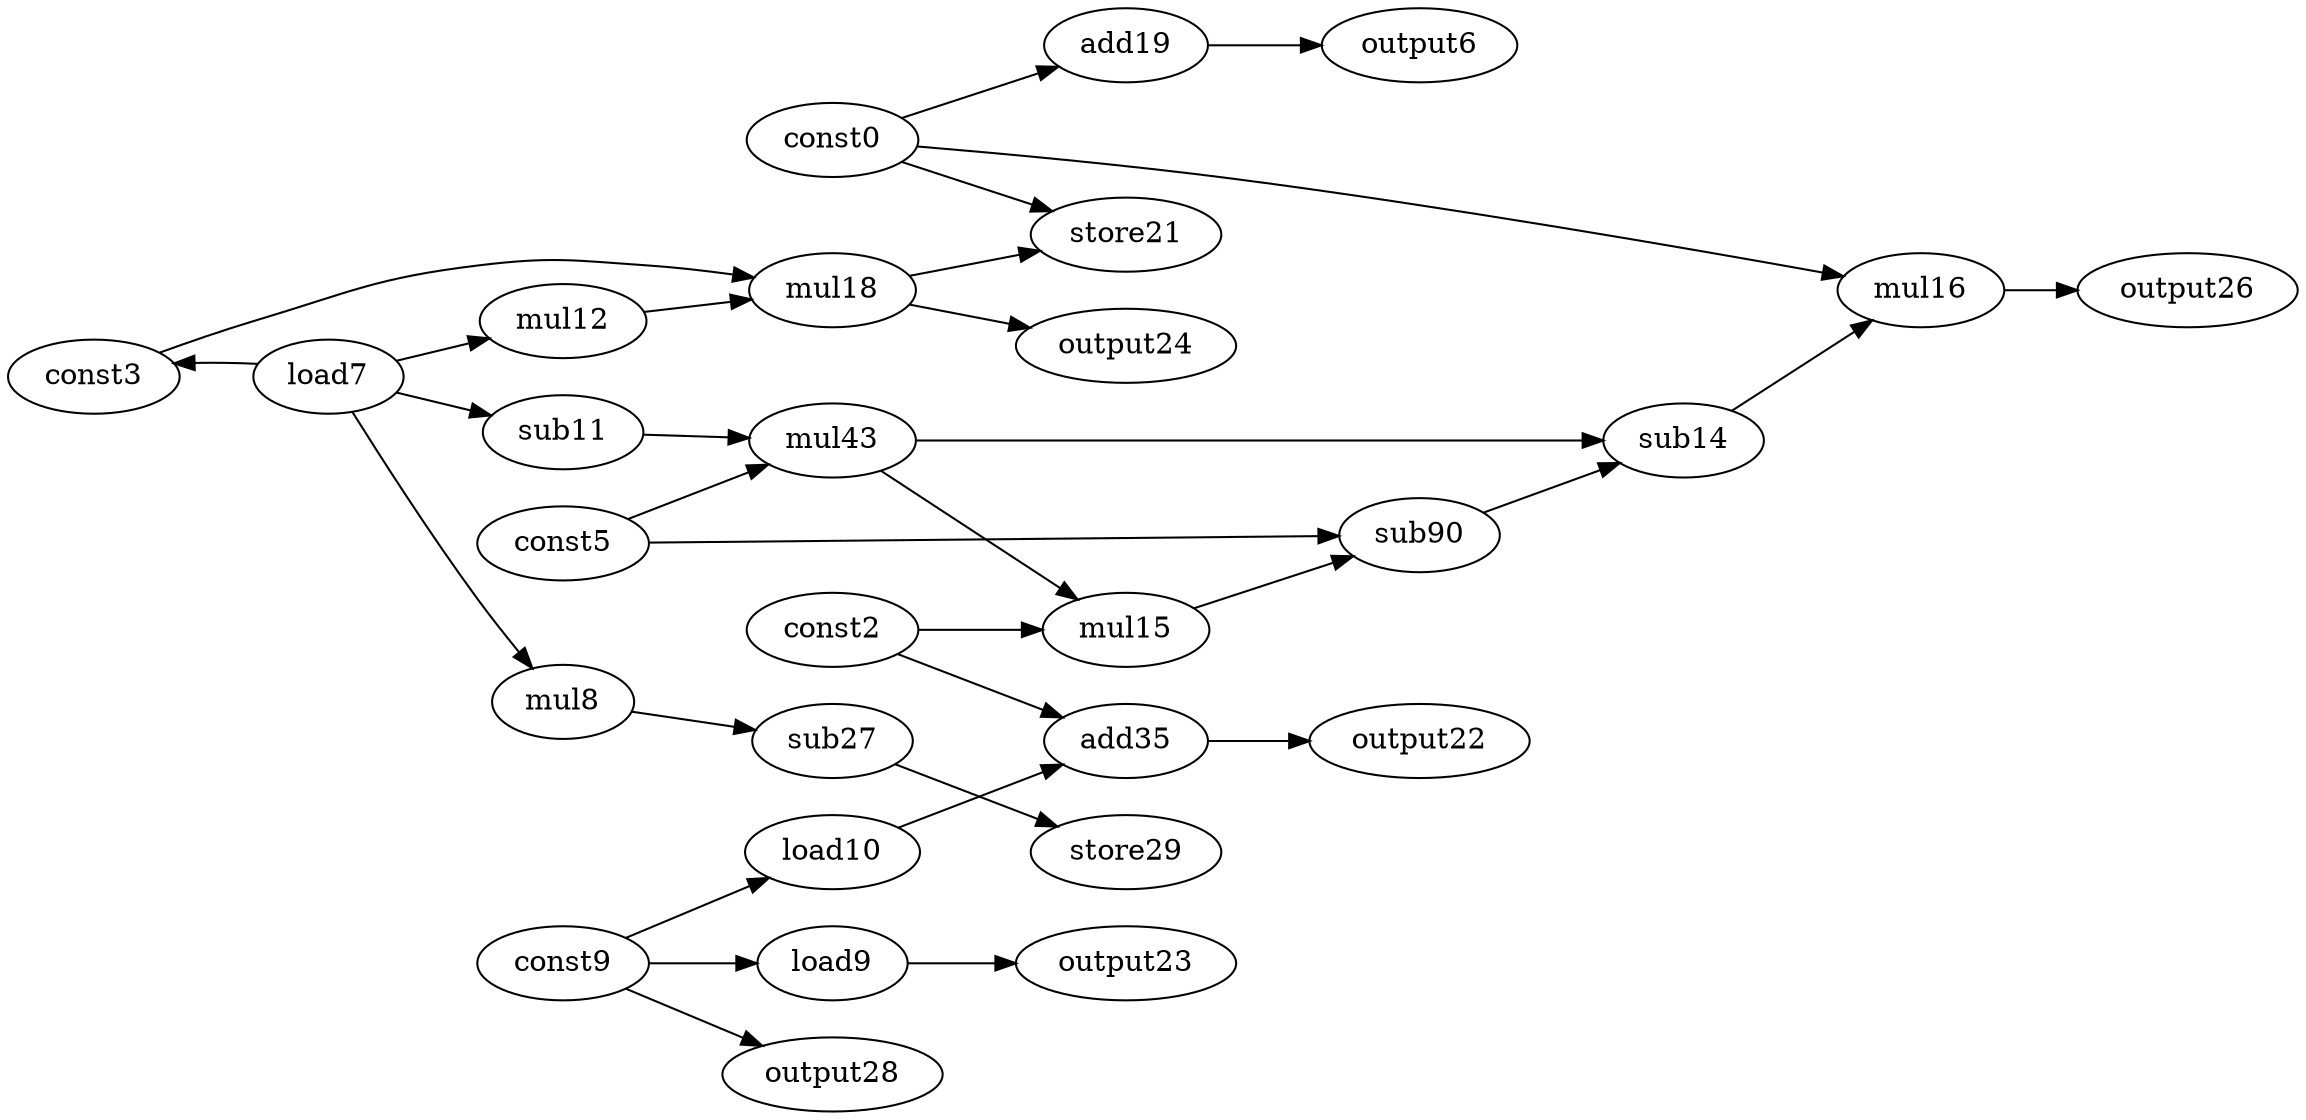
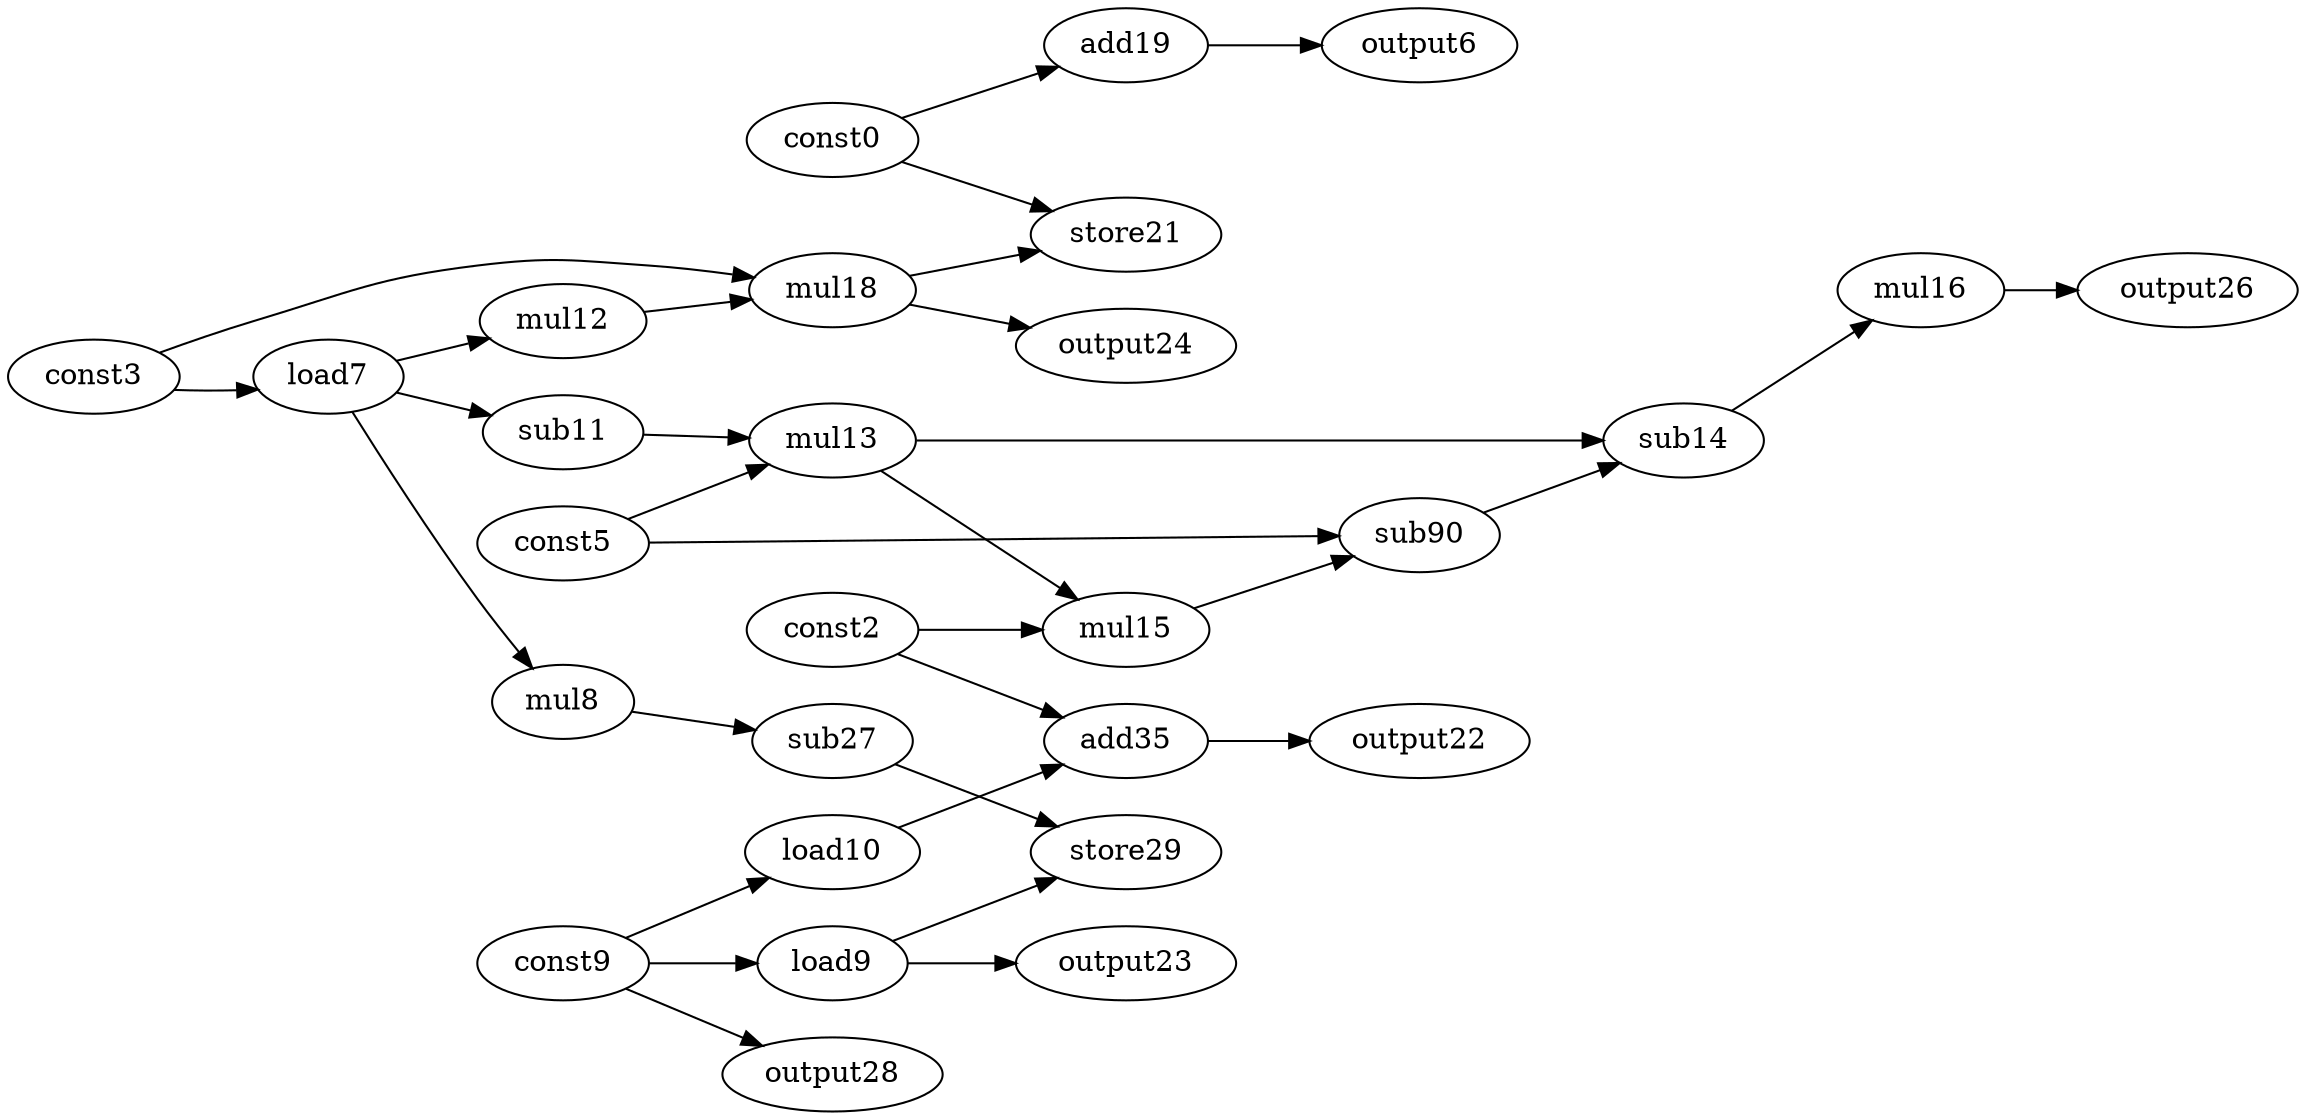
(1371, 198) -> none
(226, 363) -> (205, 391)
(833, 440) -> (833, 440)
none -> (965, 913)
